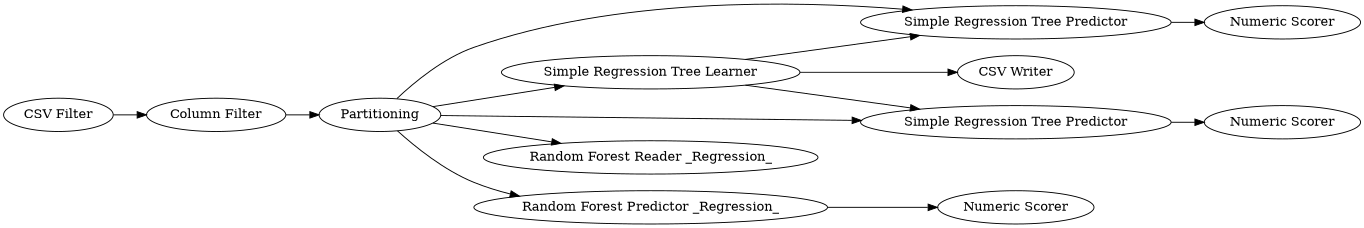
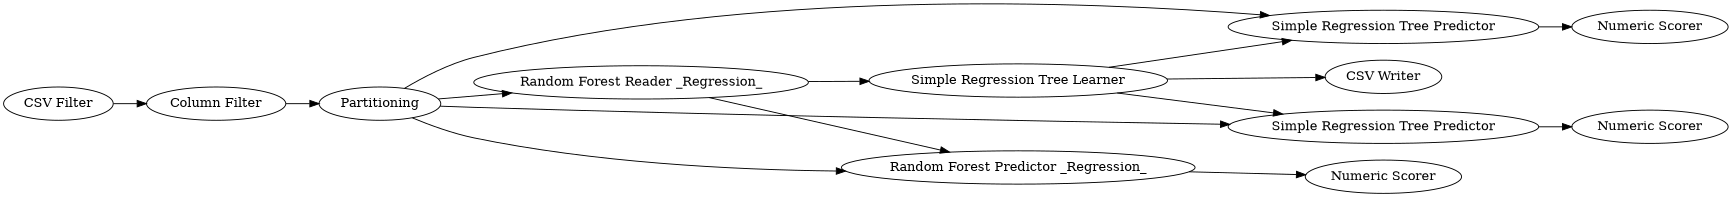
(494, 97) -> (834, 81)
none -> (825, 124)
